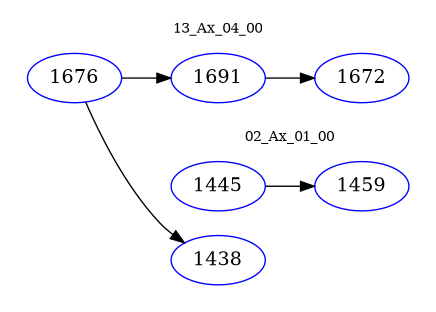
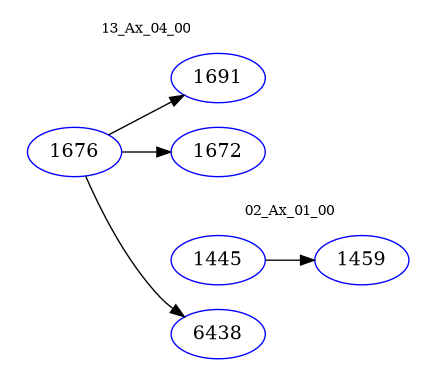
(283, 78) -> (139, 152)
(218, 260) -> (218, 334)
